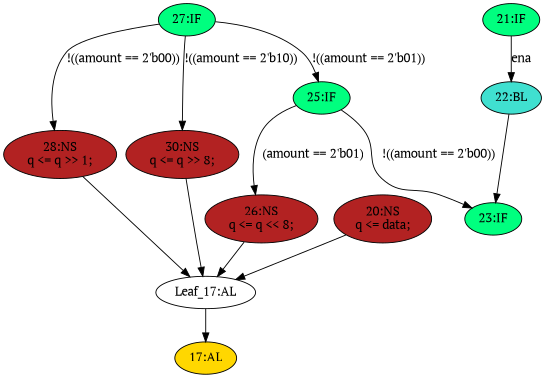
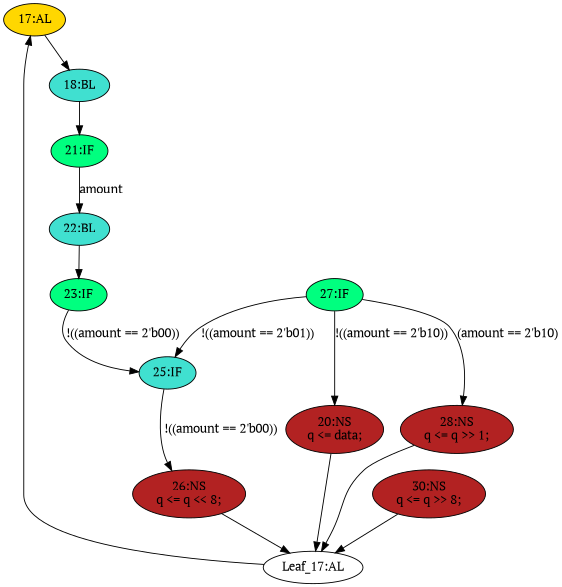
(123, 59) -> (508, 334)
(521, 59) -> (101, 190)
(183, 78) -> (335, 354)
none -> (79, 85)
(322, 98) -> (168, 373)
(313, 154) -> (221, 429)
(383, 180) -> (81, 354)
